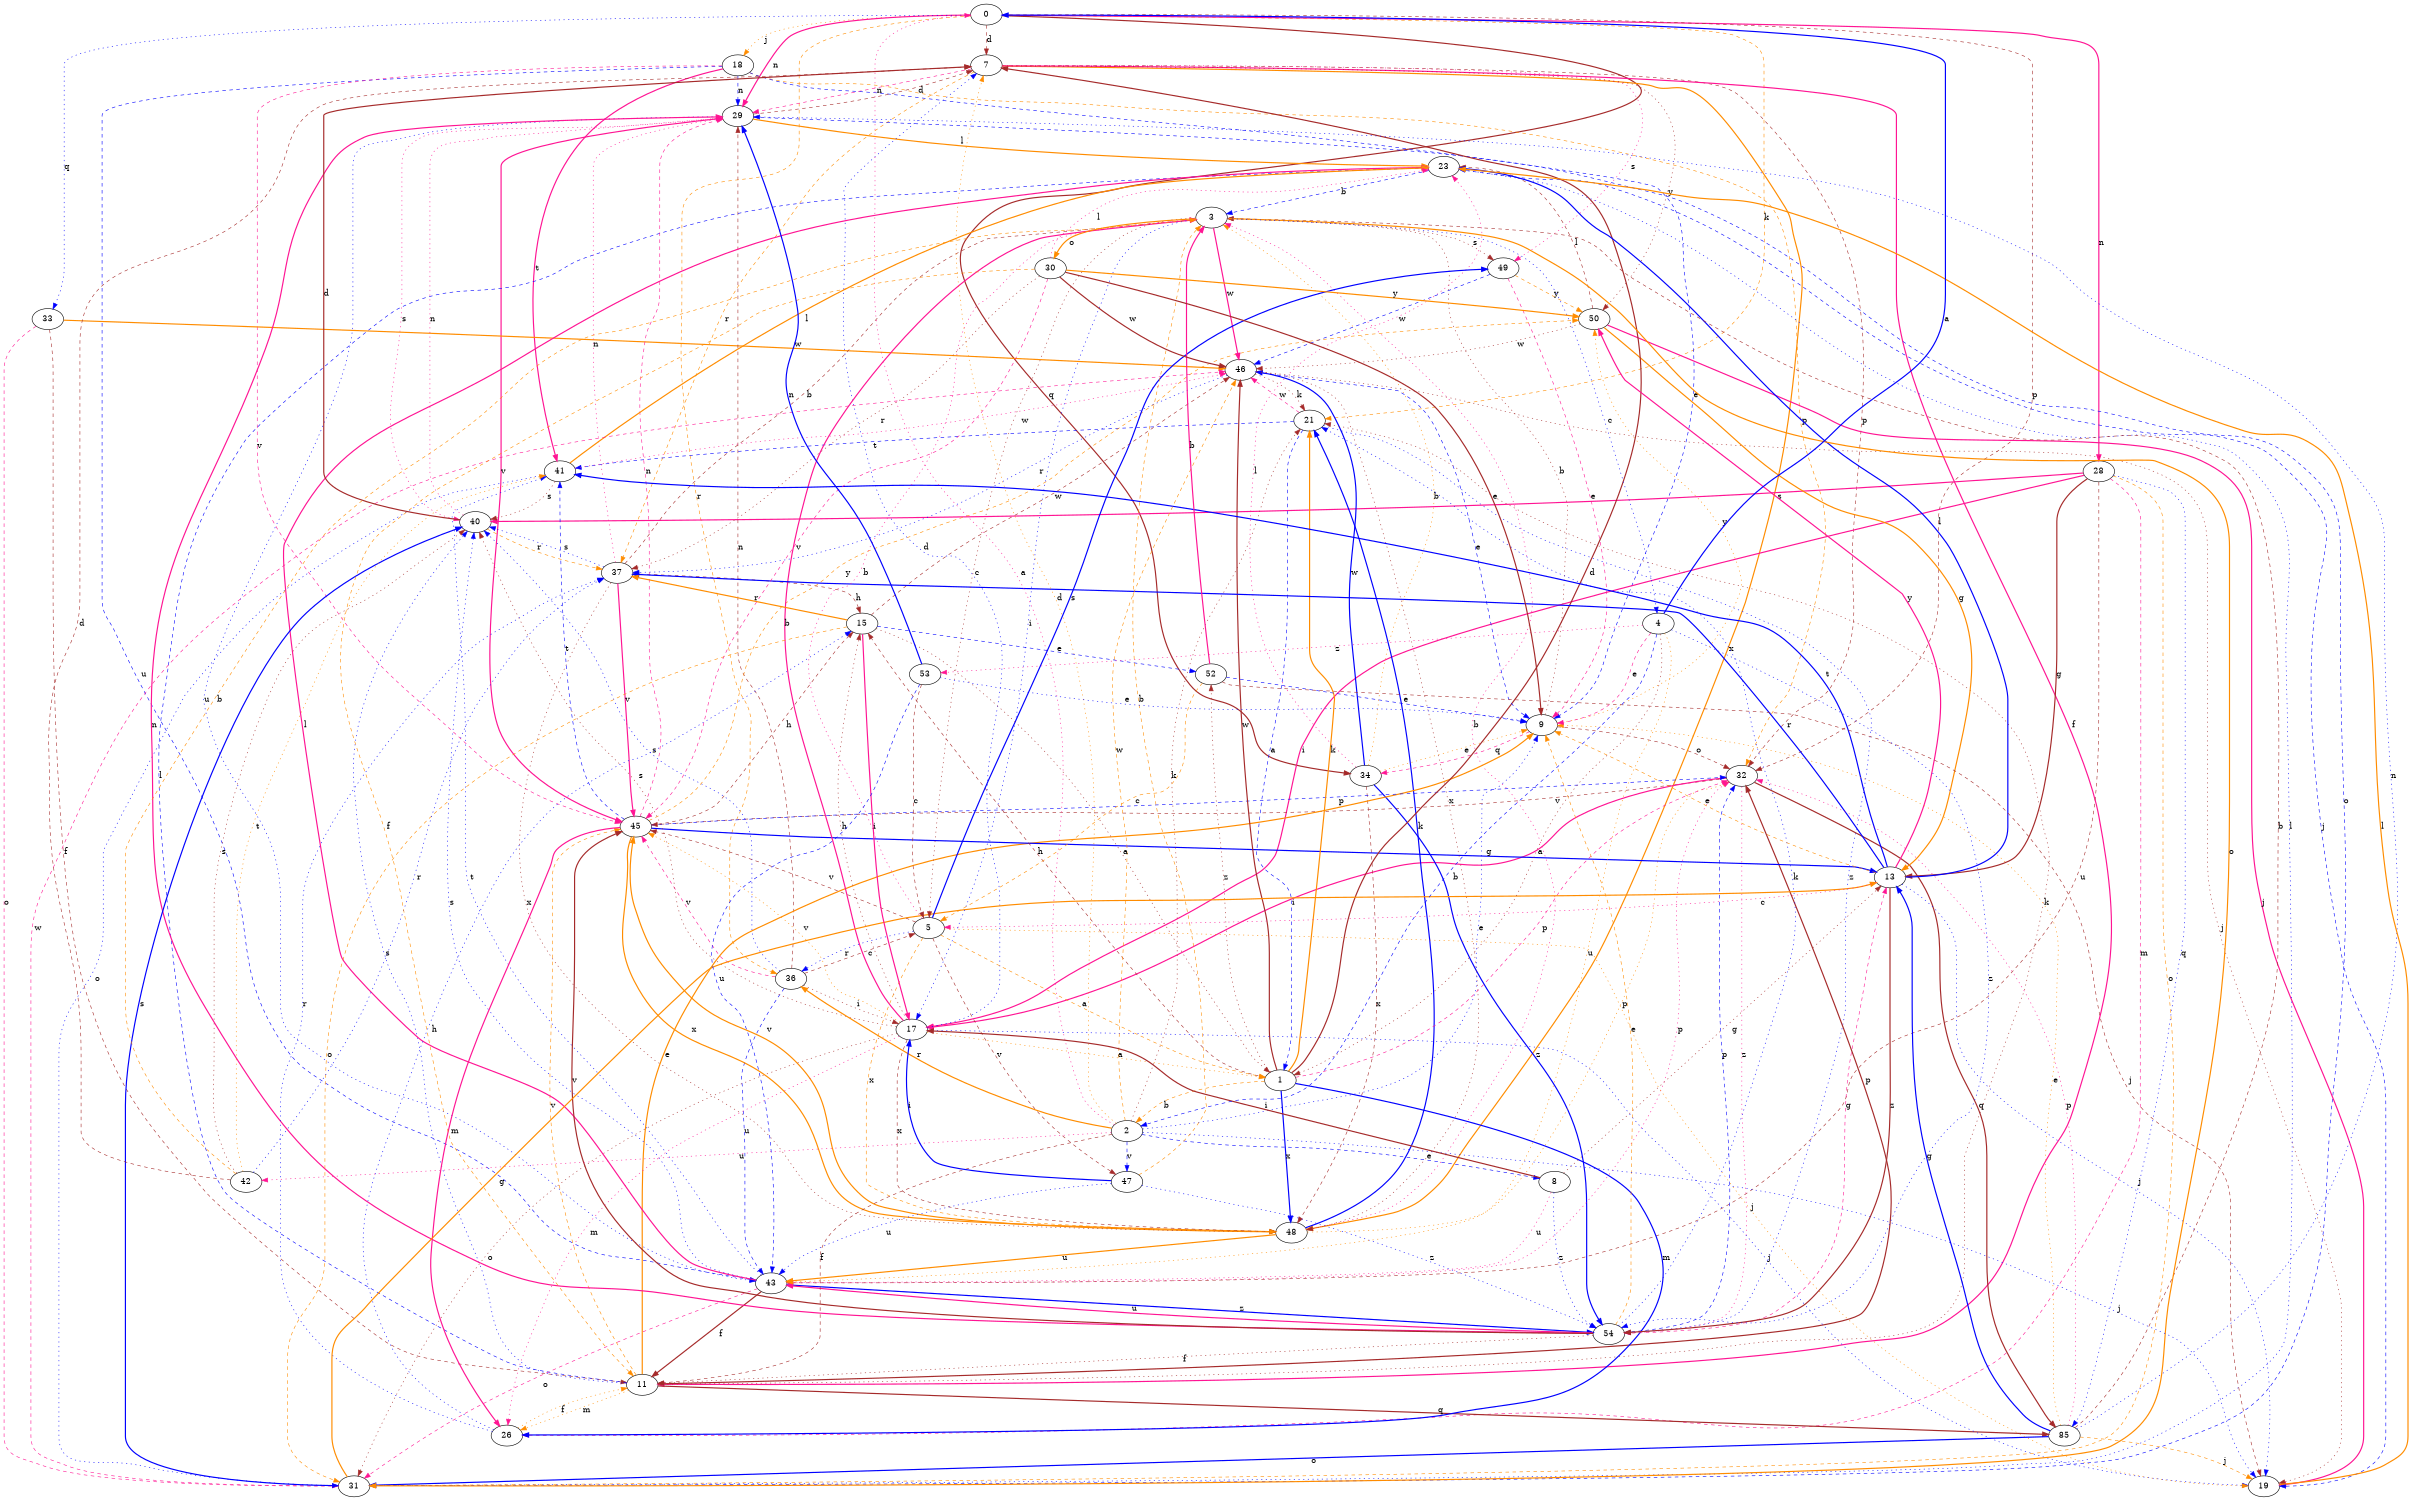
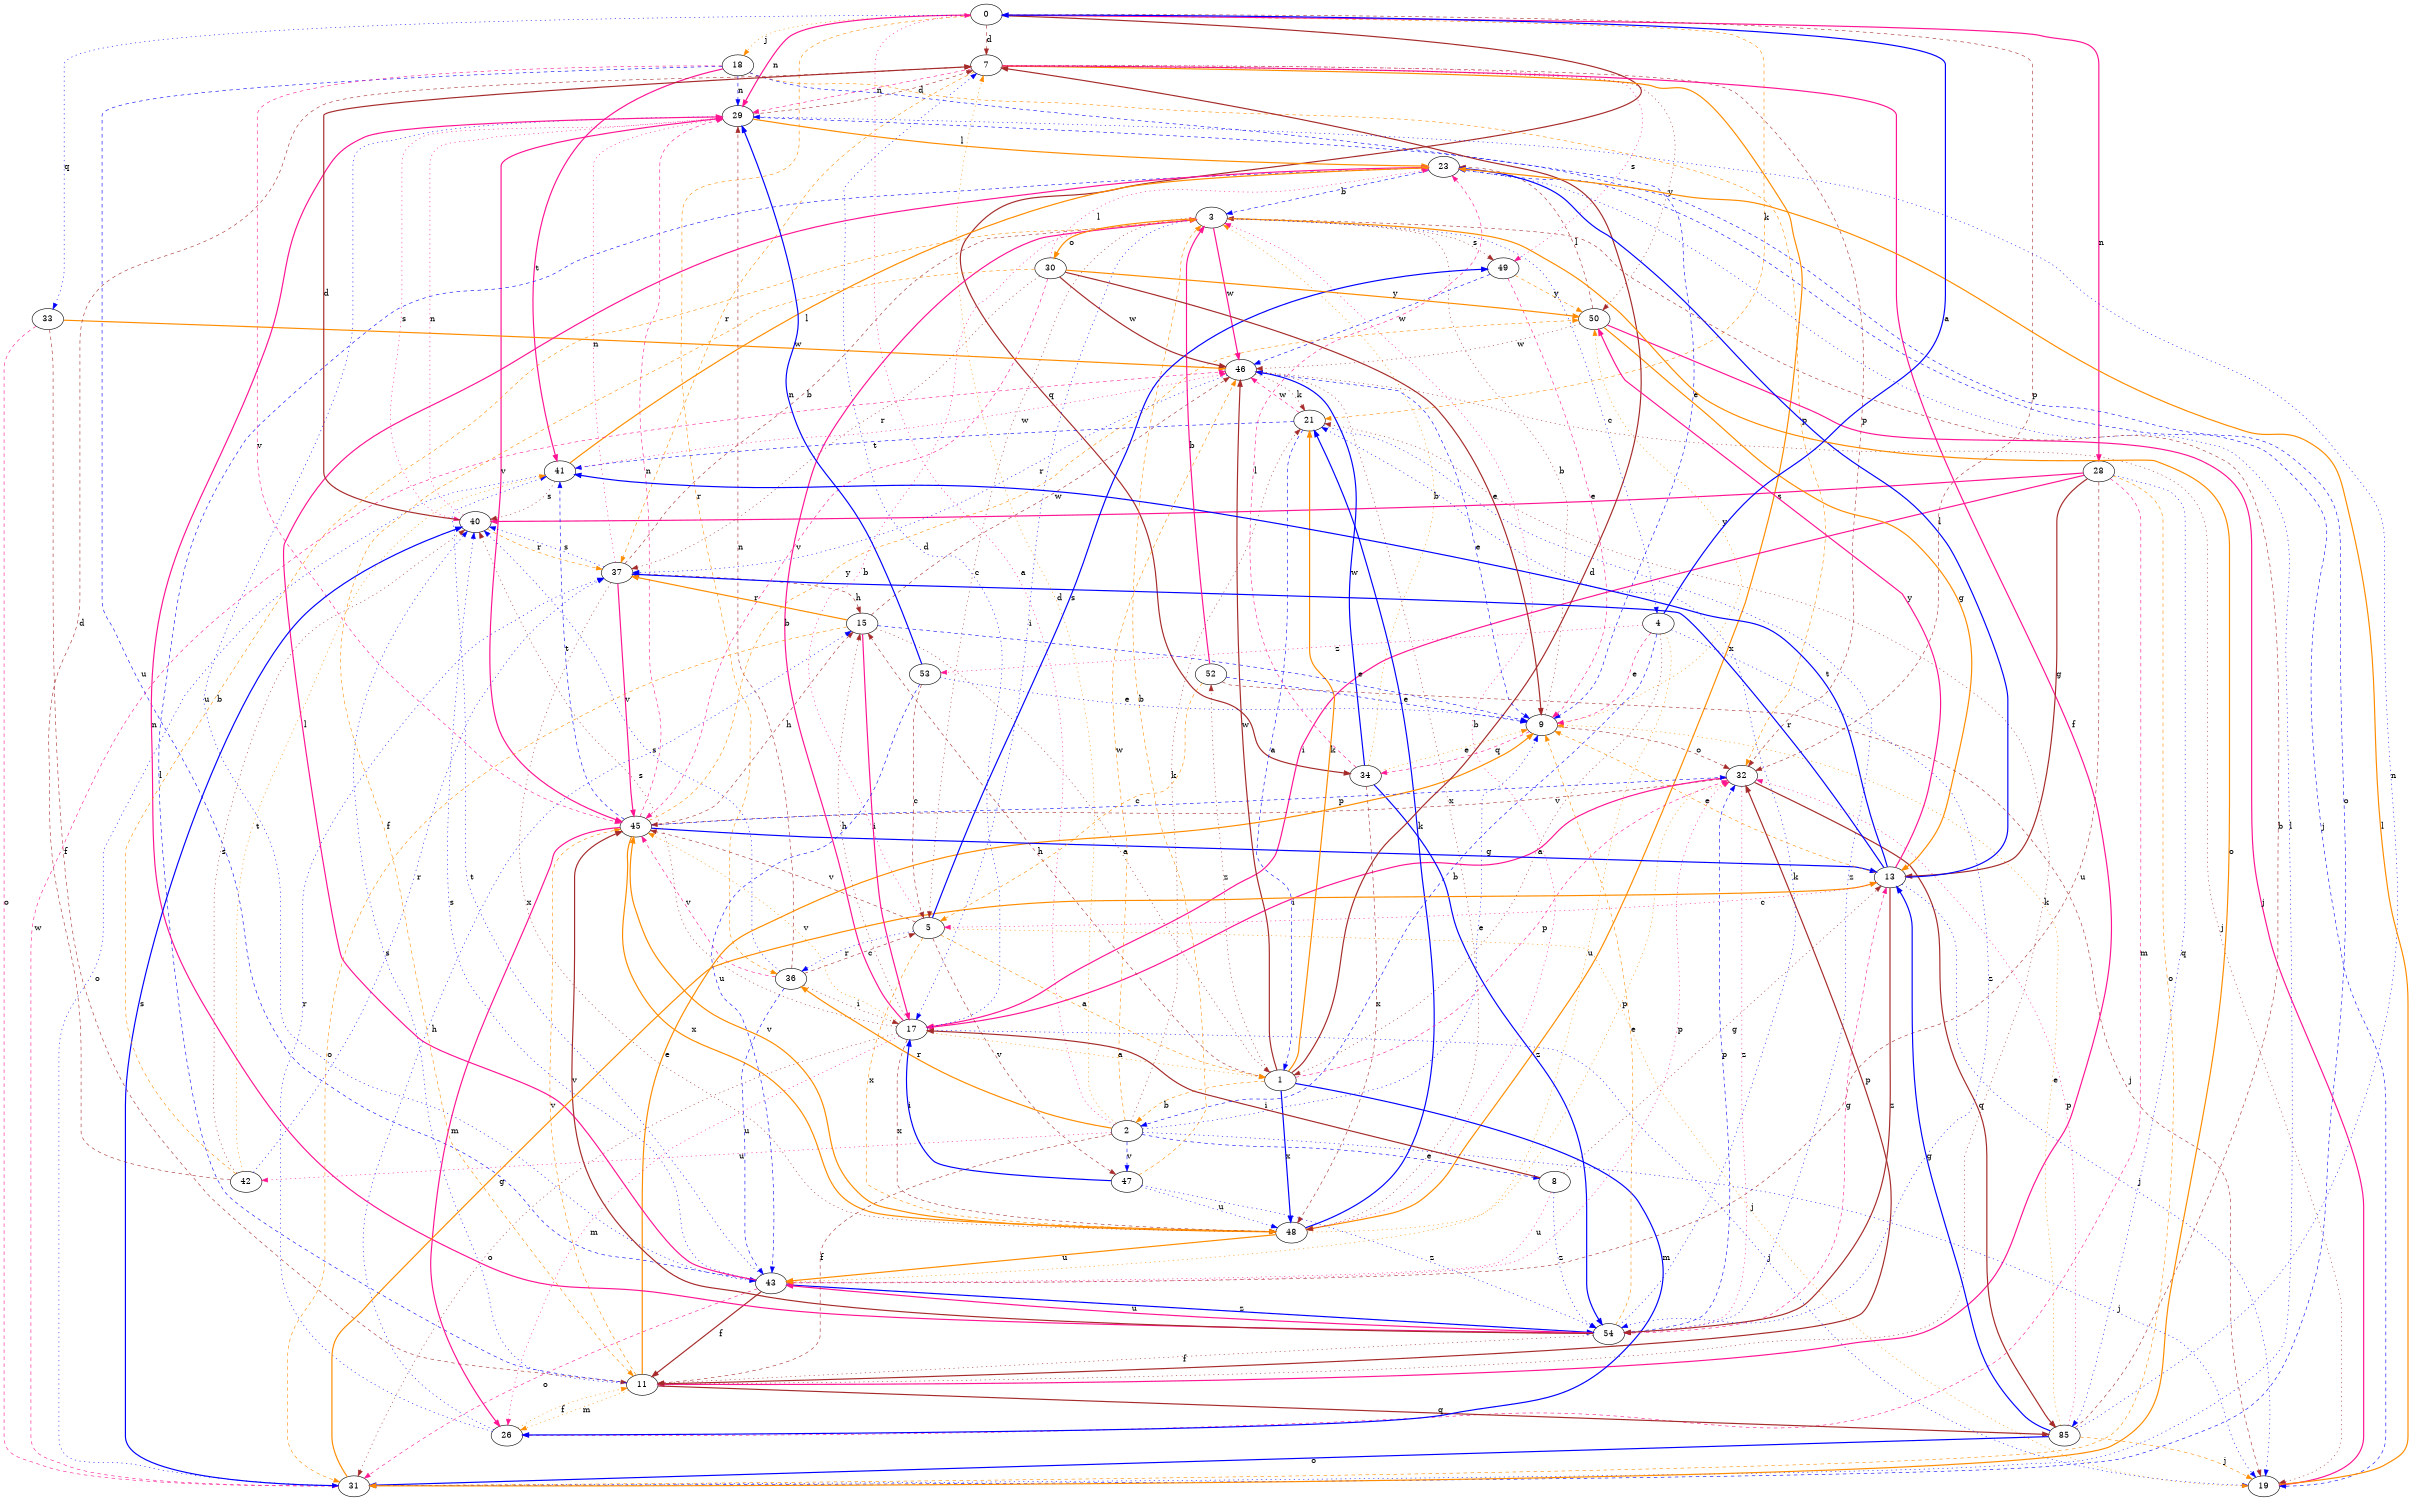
(1257, 428) -> (1257, 428)
(1034, 649) -> (1201, 660)
(967, 1203) -> (1206, 1206)
